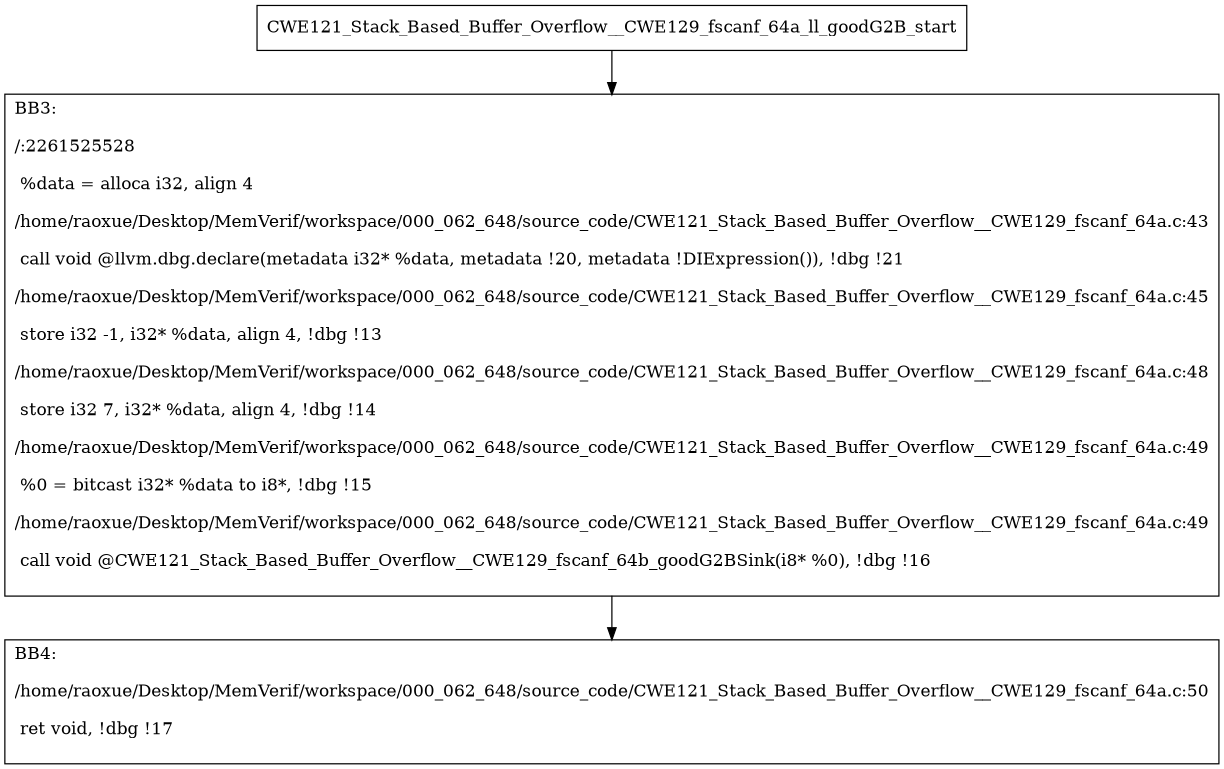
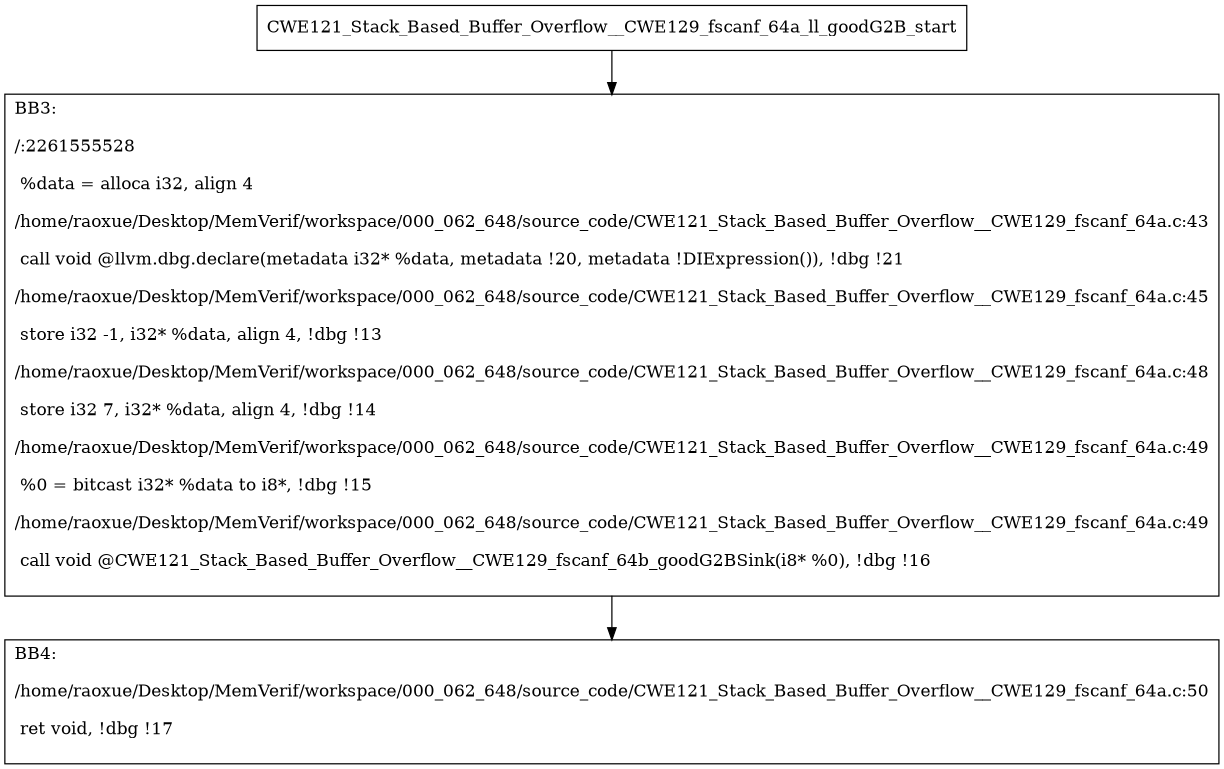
(75, 146) -> (75, 146)
